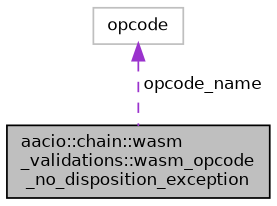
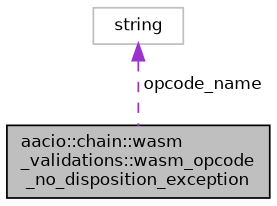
(138, 26) -> (138, 26)
